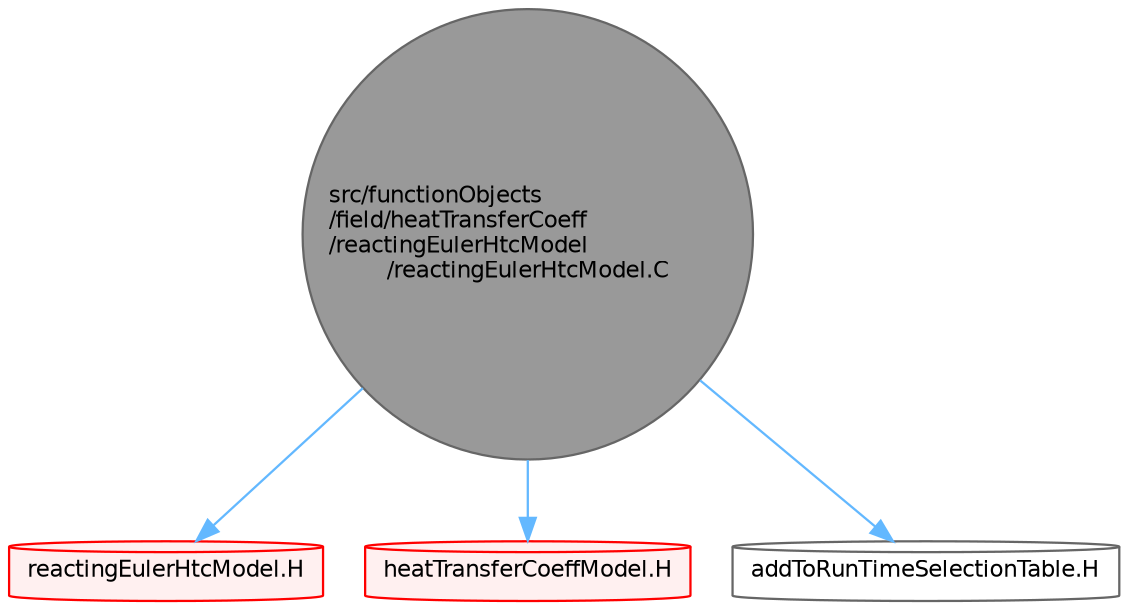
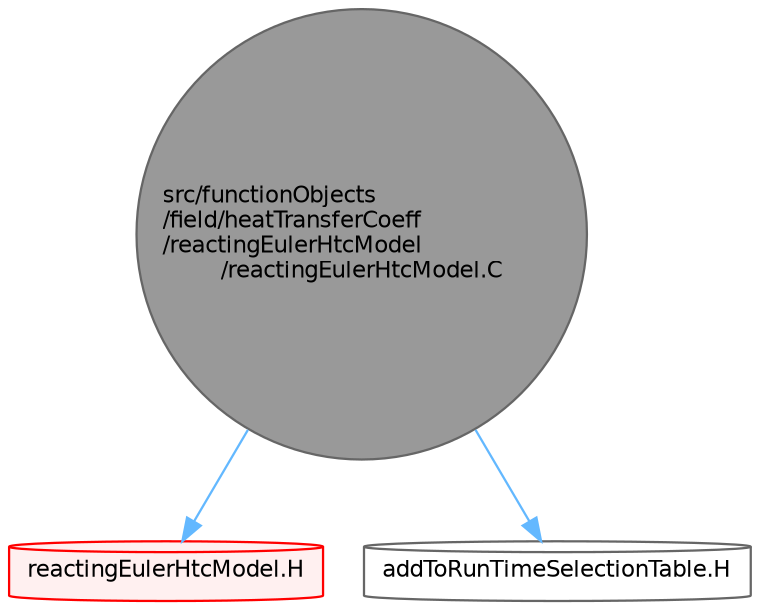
(528, 571) -> none
